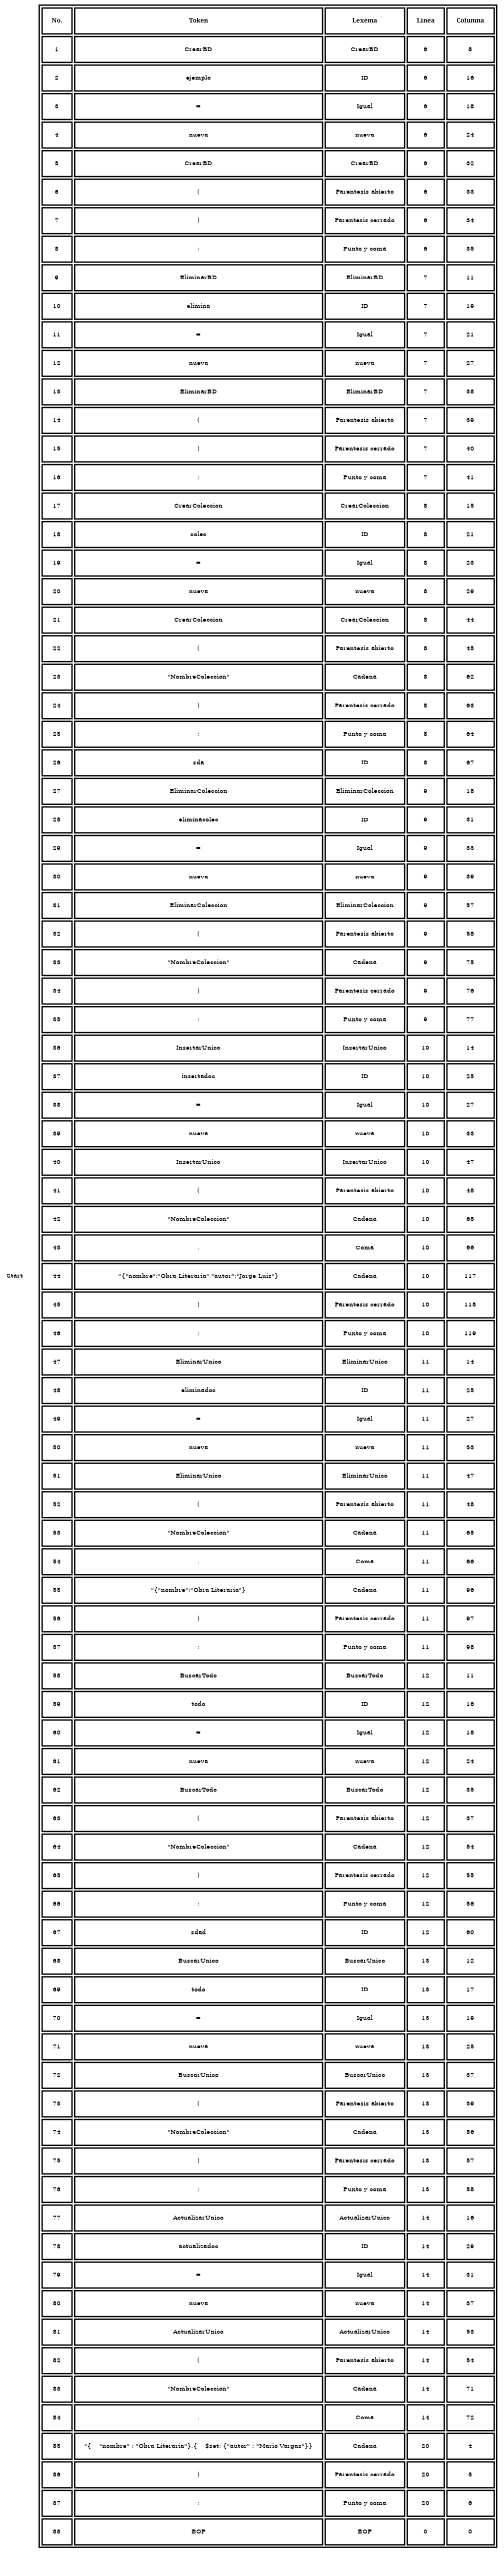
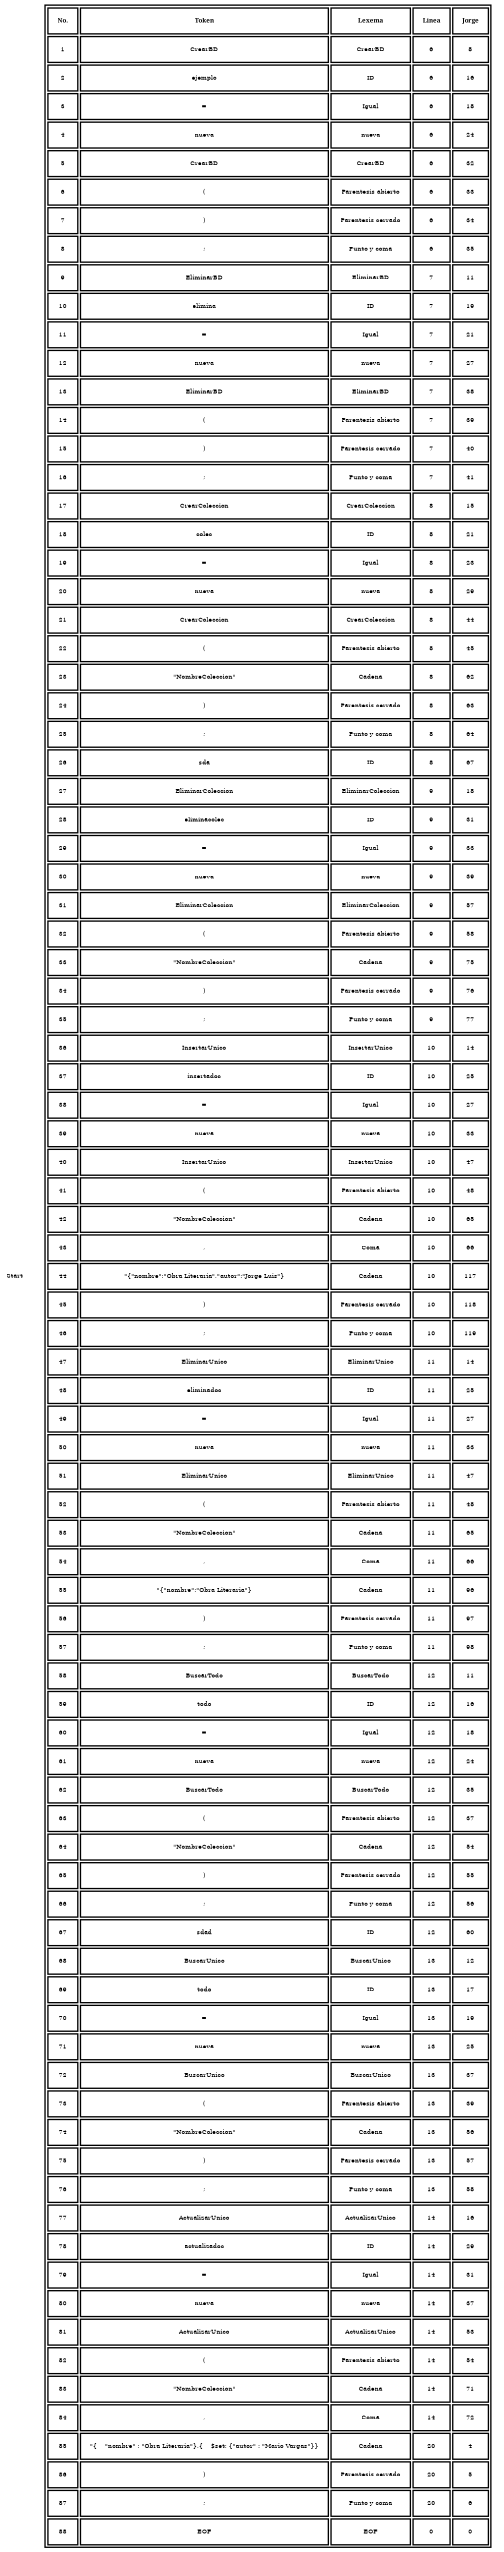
(471, 21) -> (471, 21)
